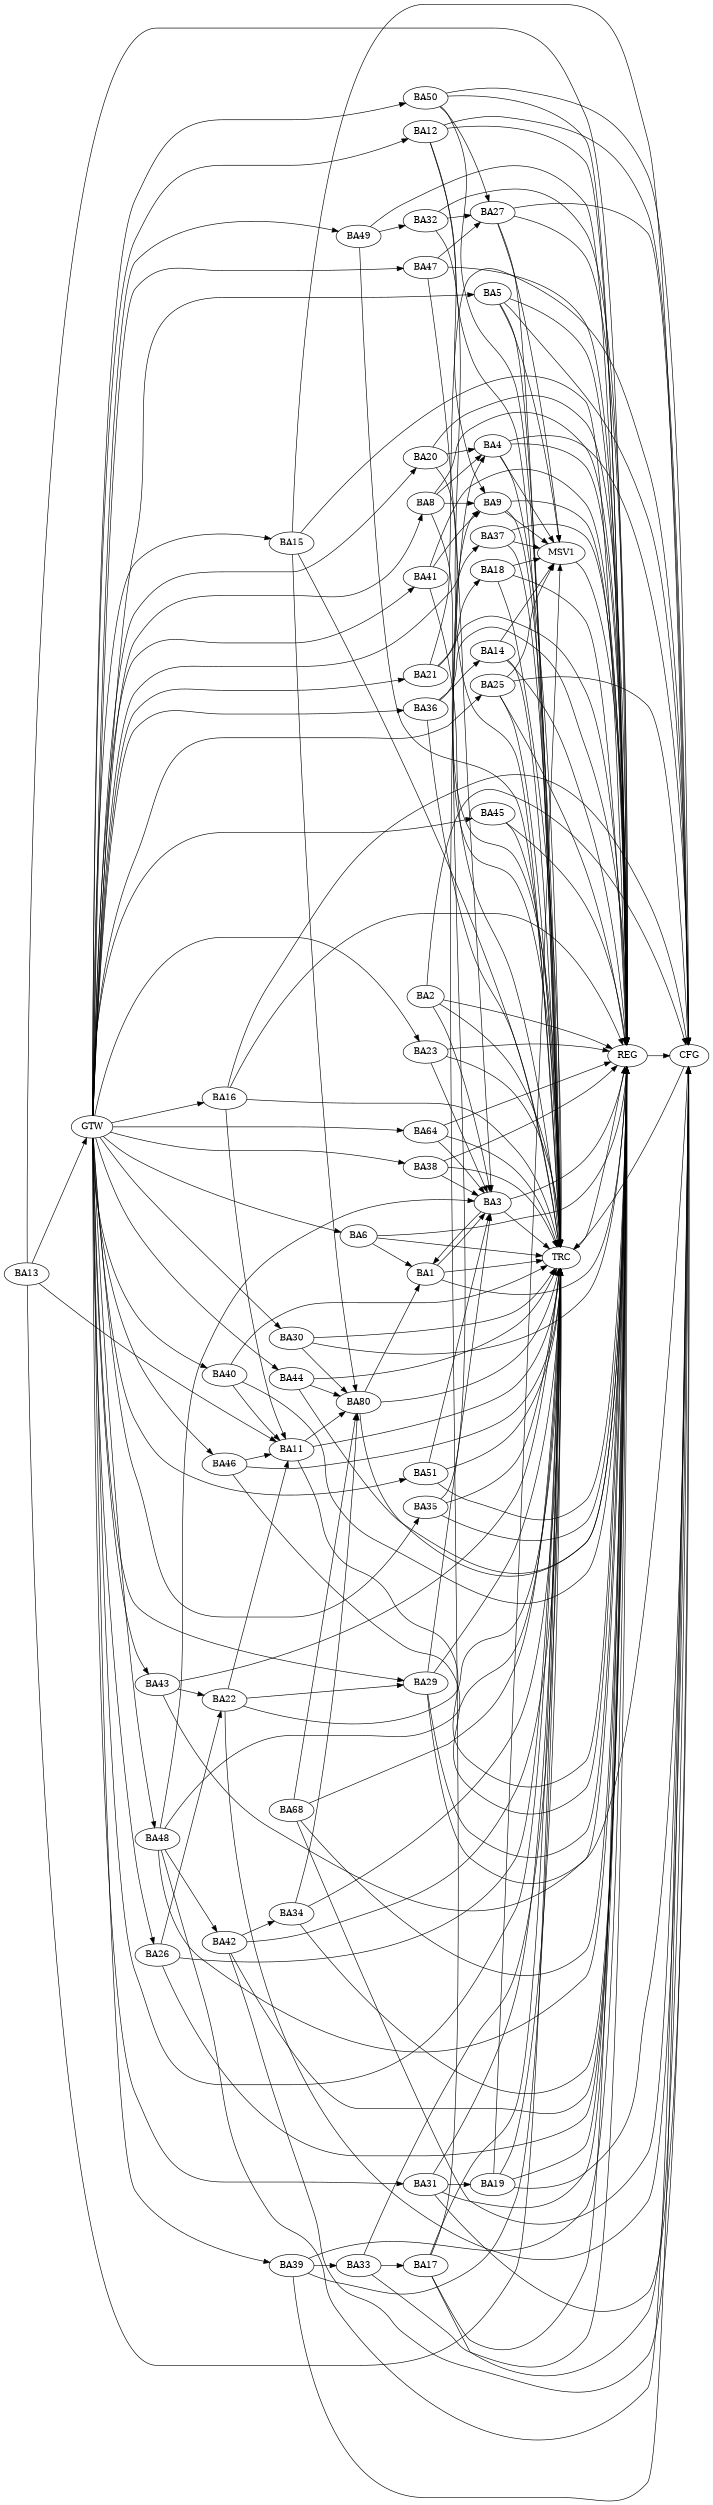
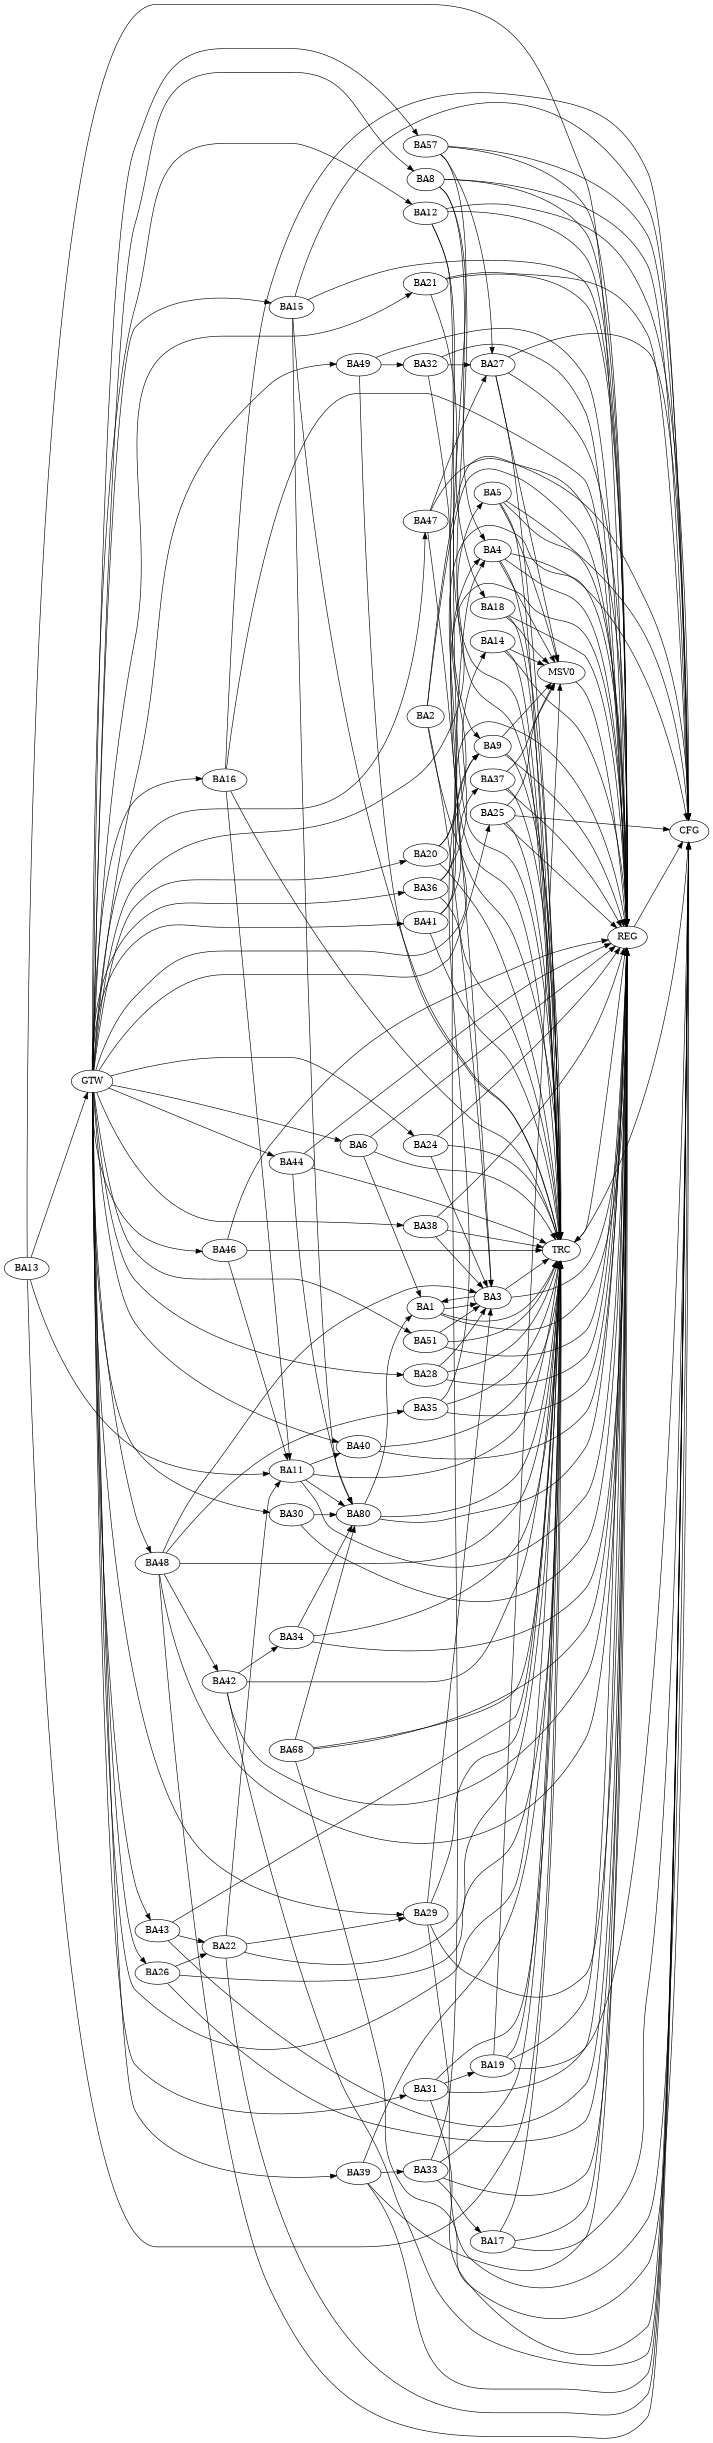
(426, 98) -> (426, 146)
(461, 503) -> (660, 326)
(561, 553) -> (561, 673)
(493, 814) -> none
(426, 1052) -> (426, 1375)
(426, 1132) -> (426, 1146)
(442, 1328) -> none
(454, 1403) -> (455, 1443)
(253, 1411) -> (322, 1460)
(145, 1510) -> (266, 1456)
